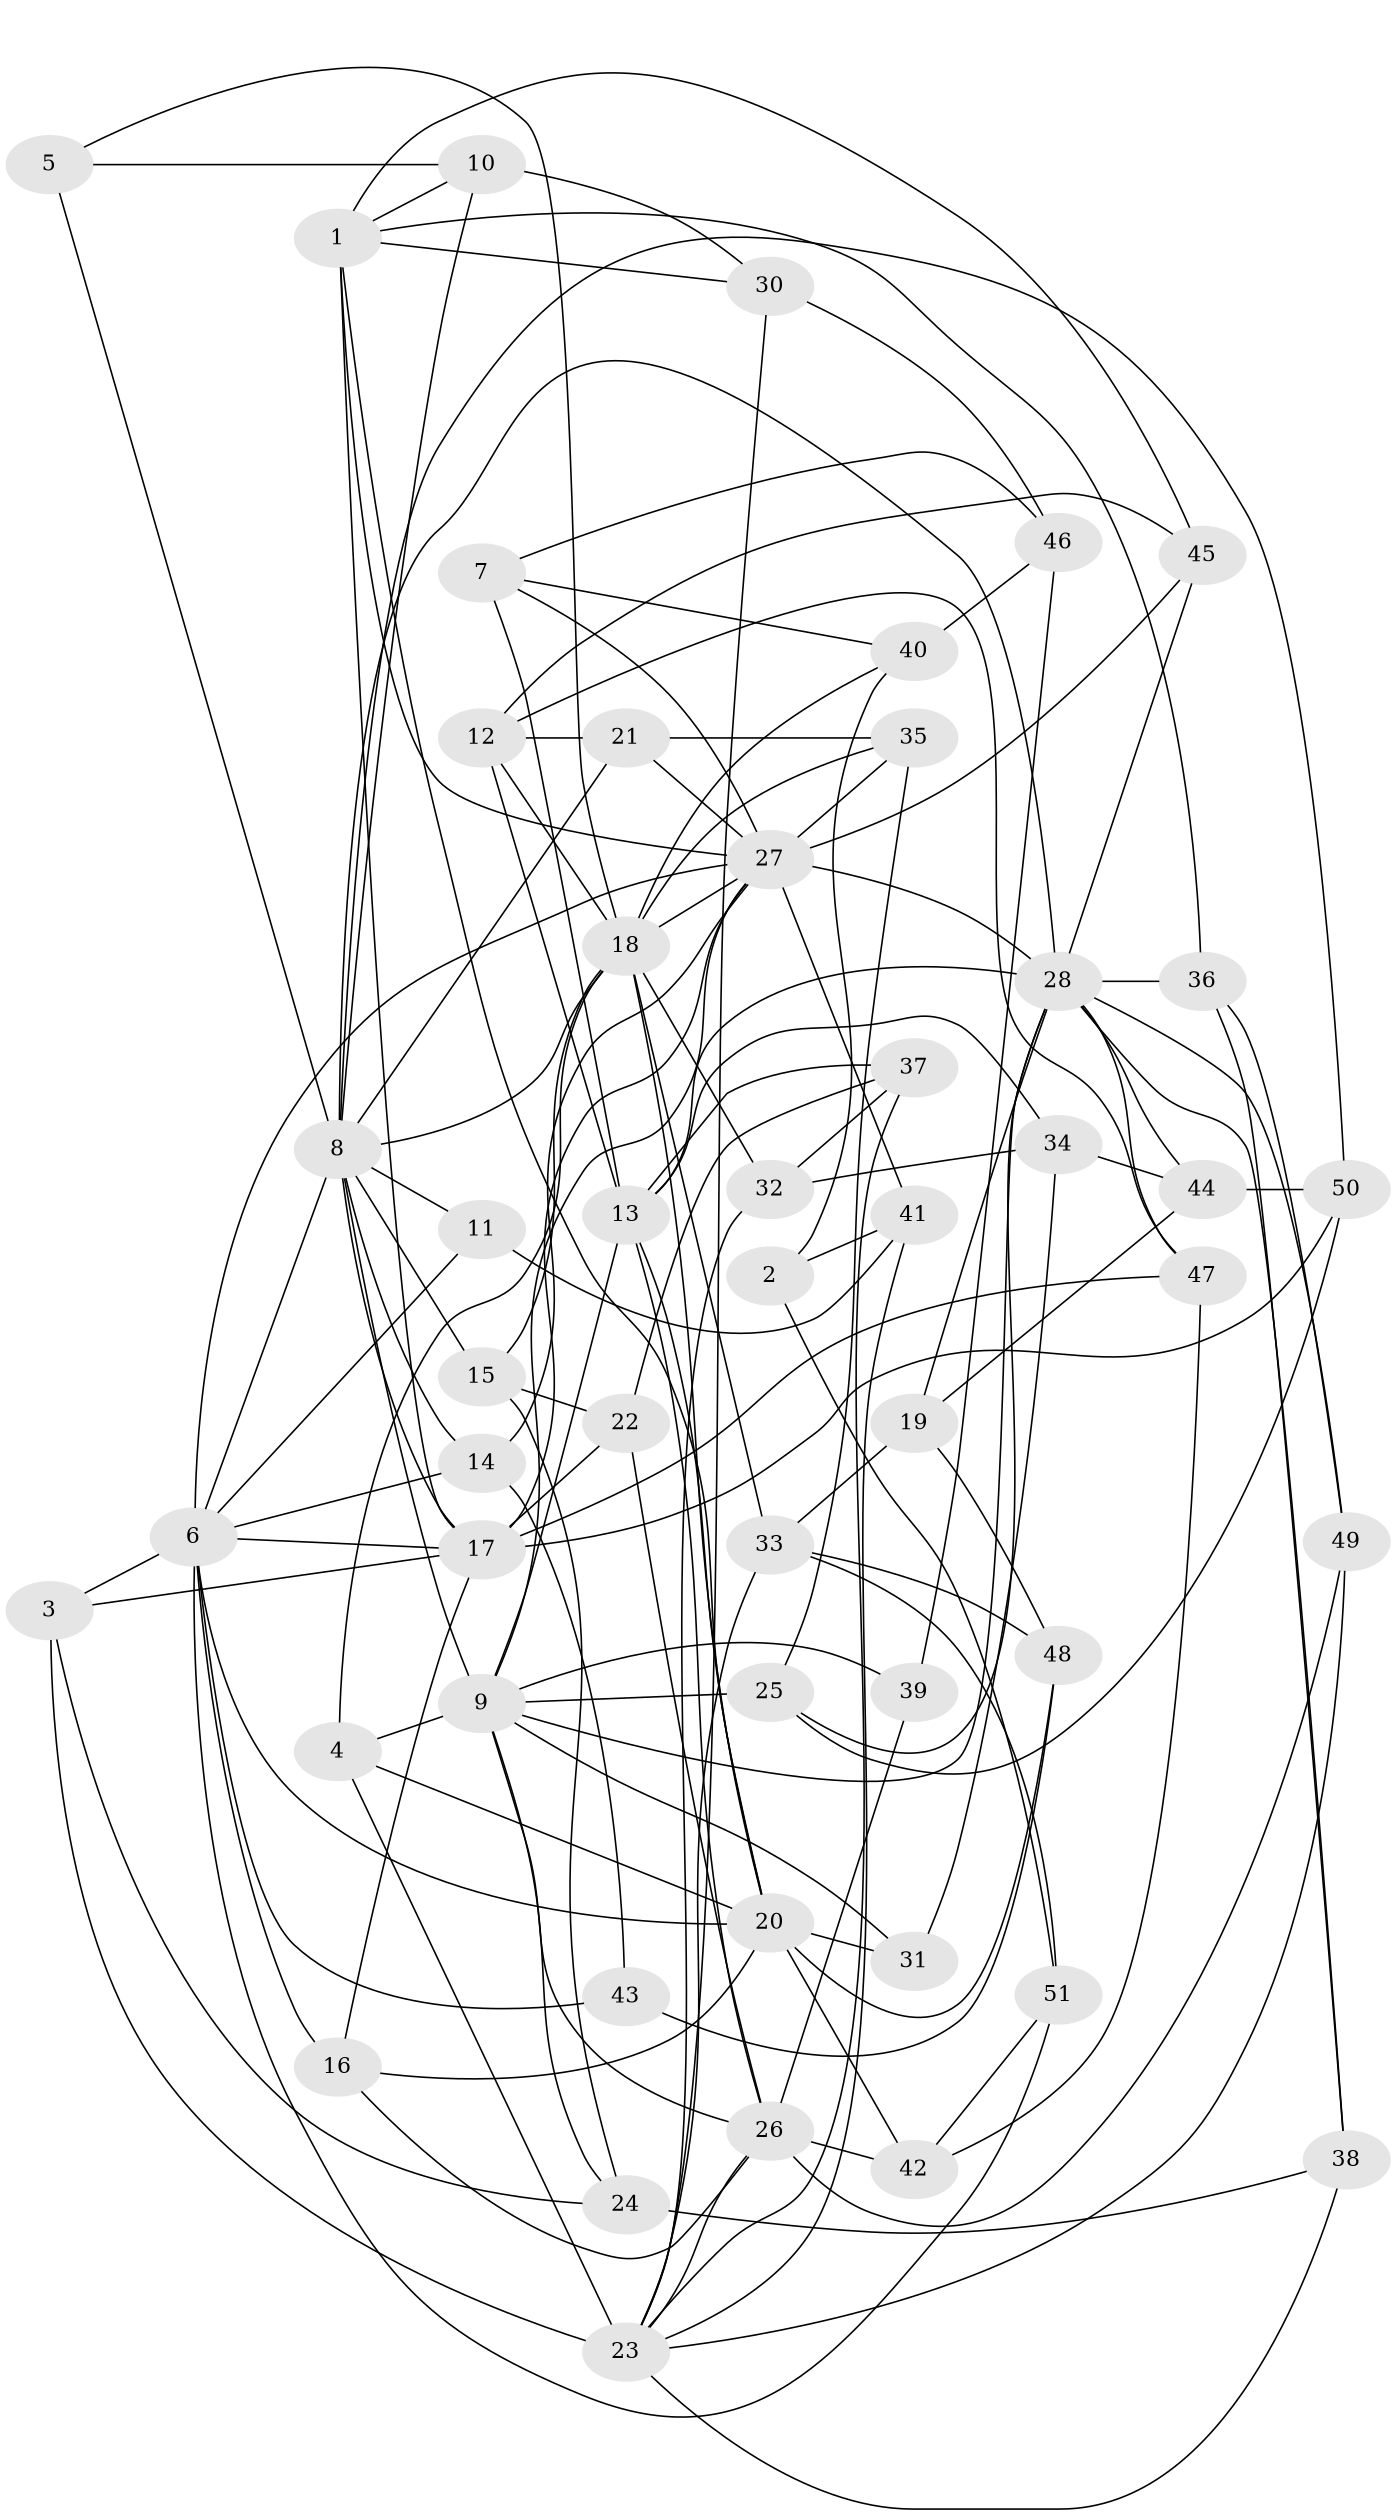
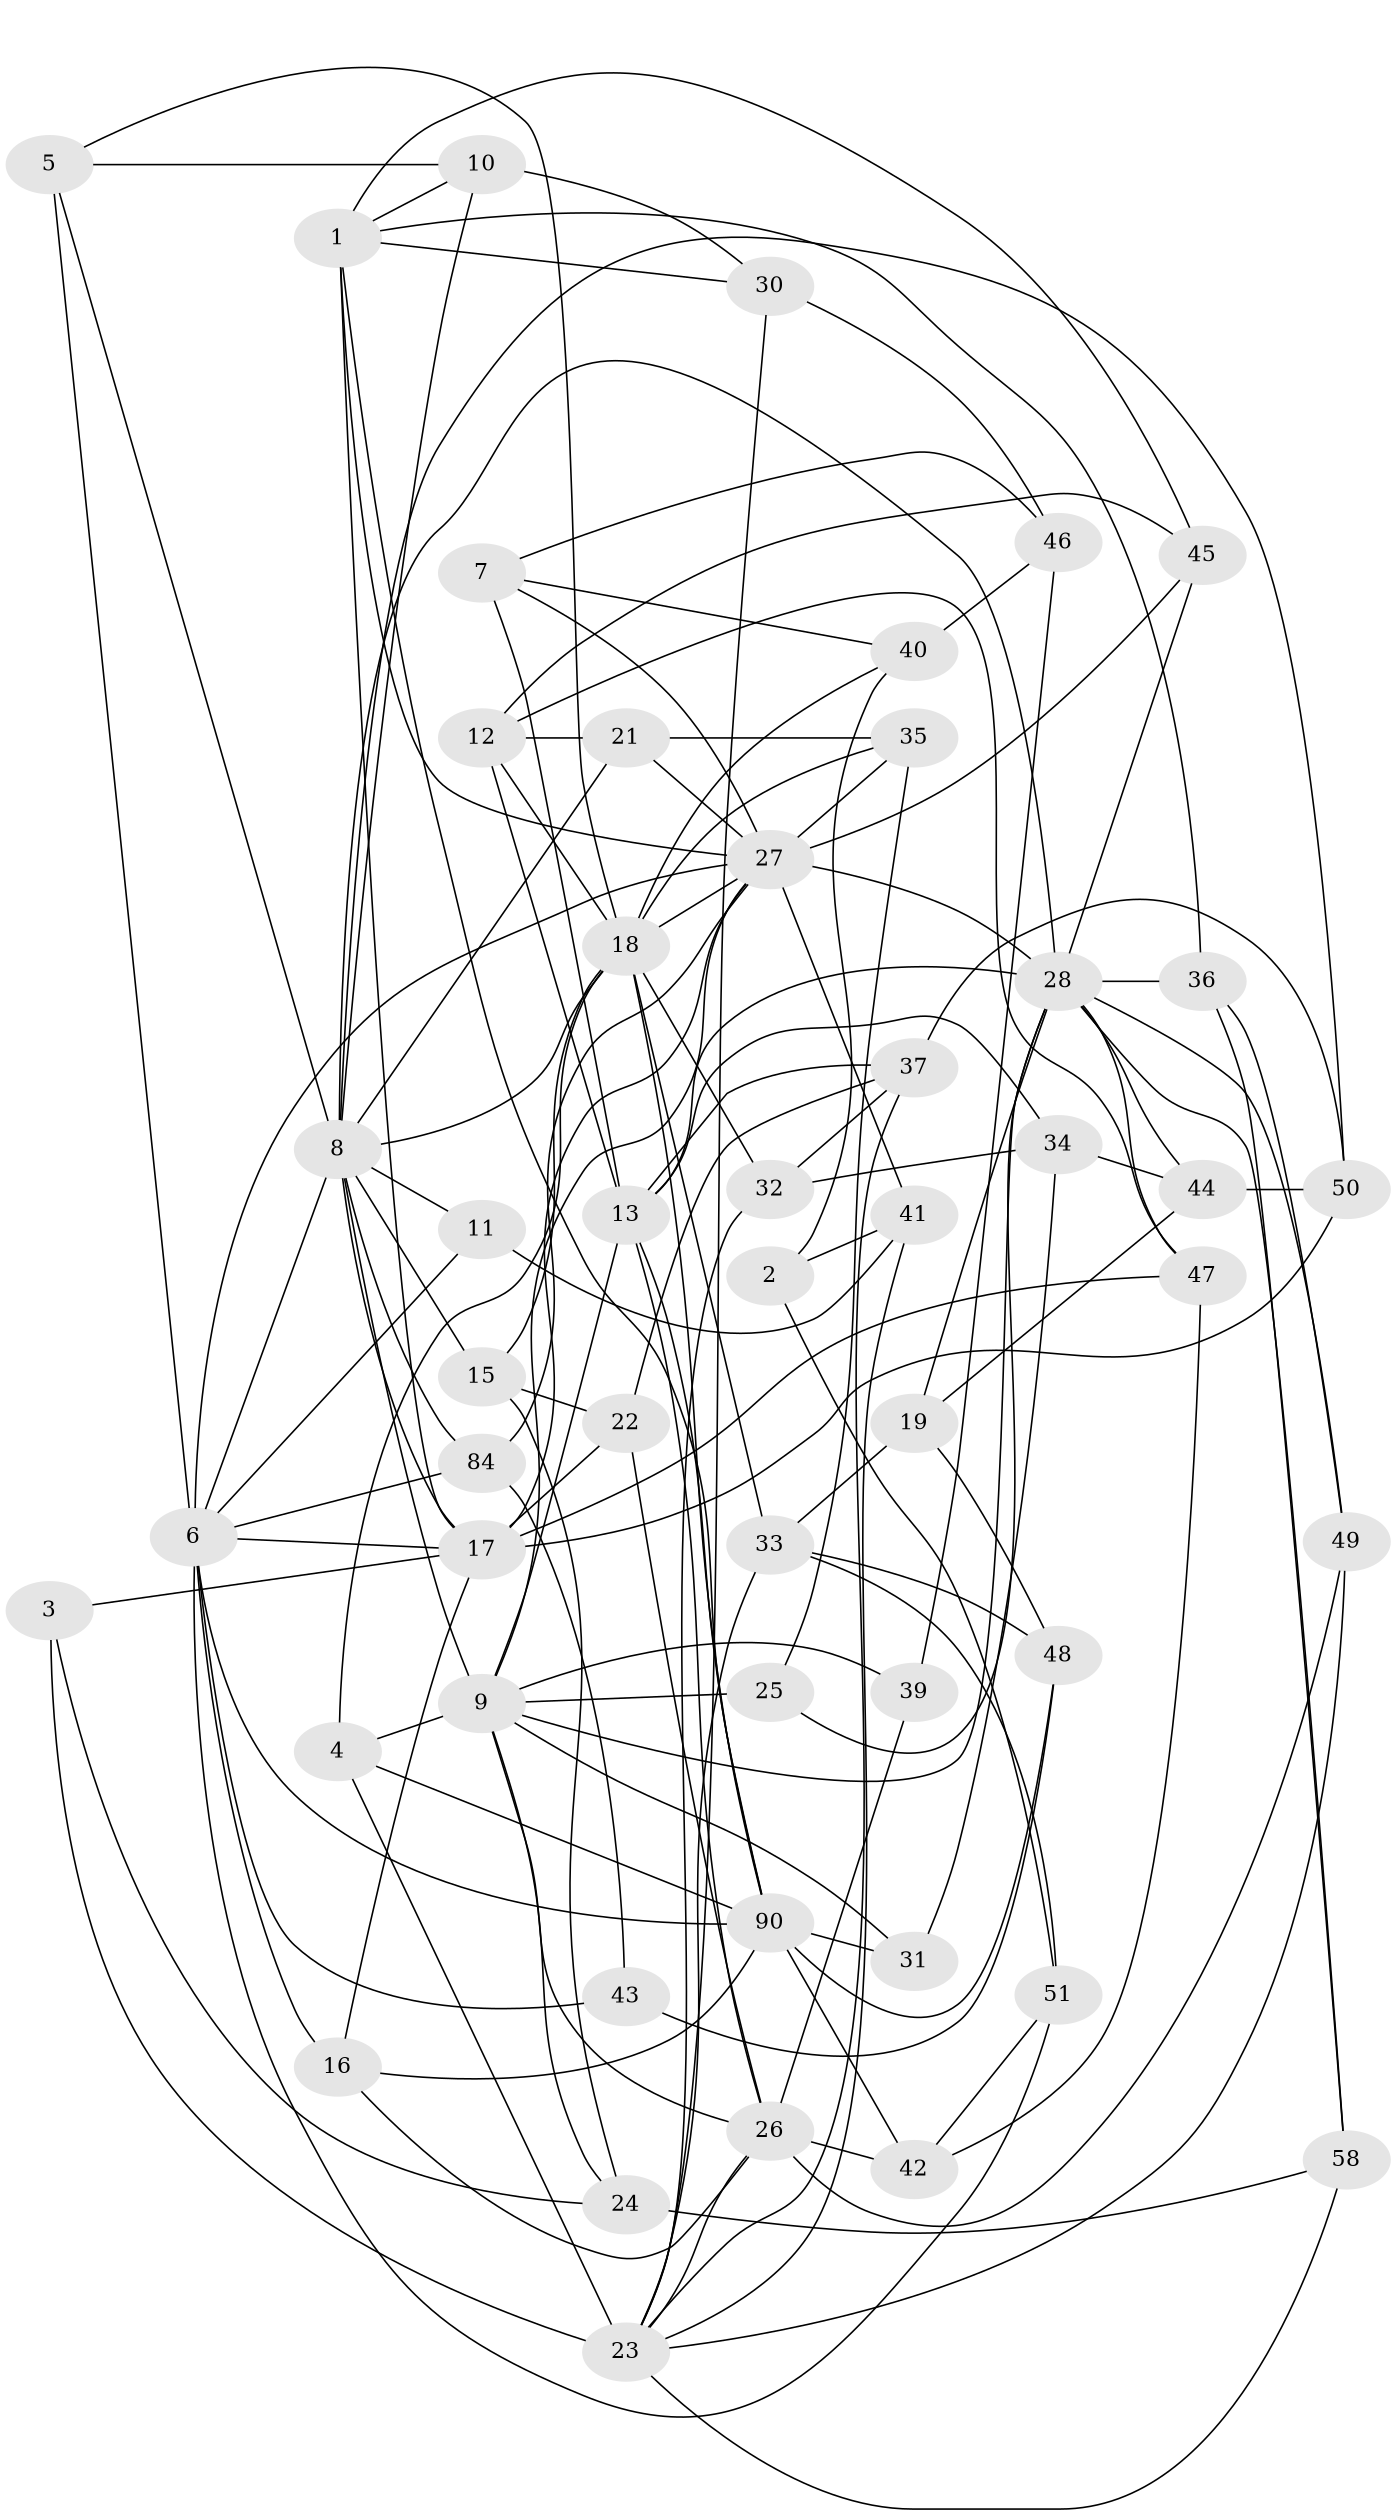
(482, 1463) -> (482, 1463)
(122, 1574) -> (122, 851)
(1167, 1622) -> (1188, 908)
(770, 1923) -> (770, 1923)
(1347, 2160) -> (1347, 2160)
